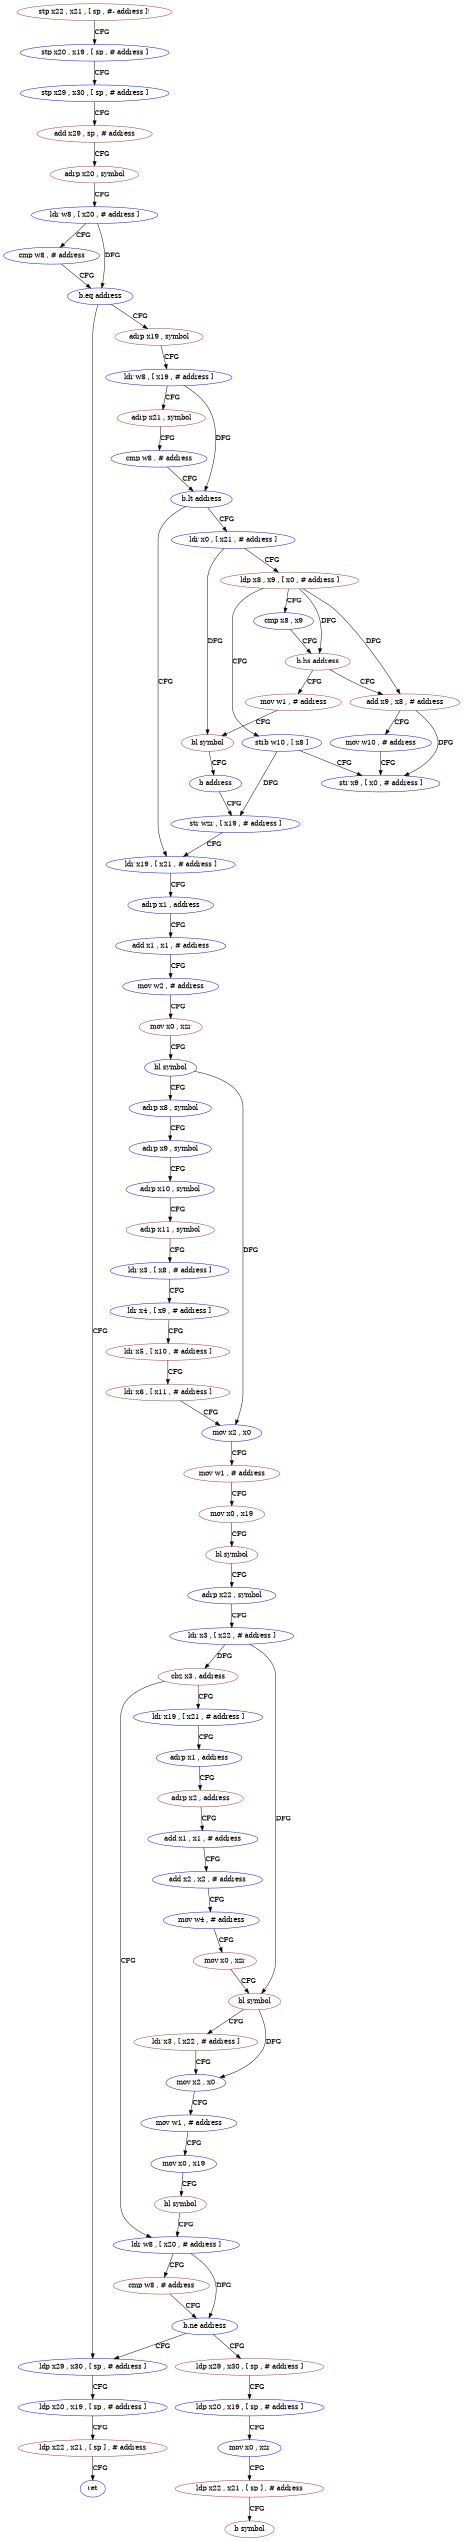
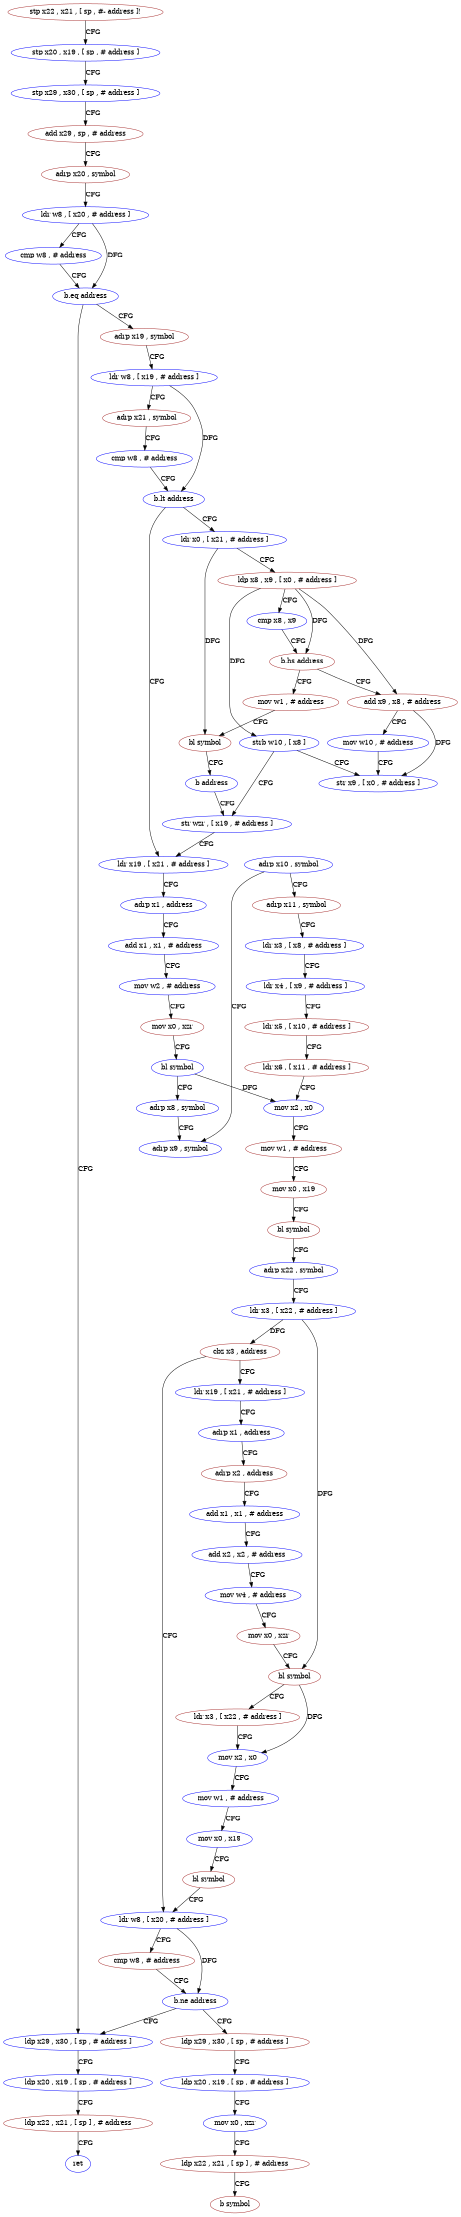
(240, 662) -> (237, 662)
(271, 784) -> (266, 784)
(170, 1167) -> (232, 1003)
